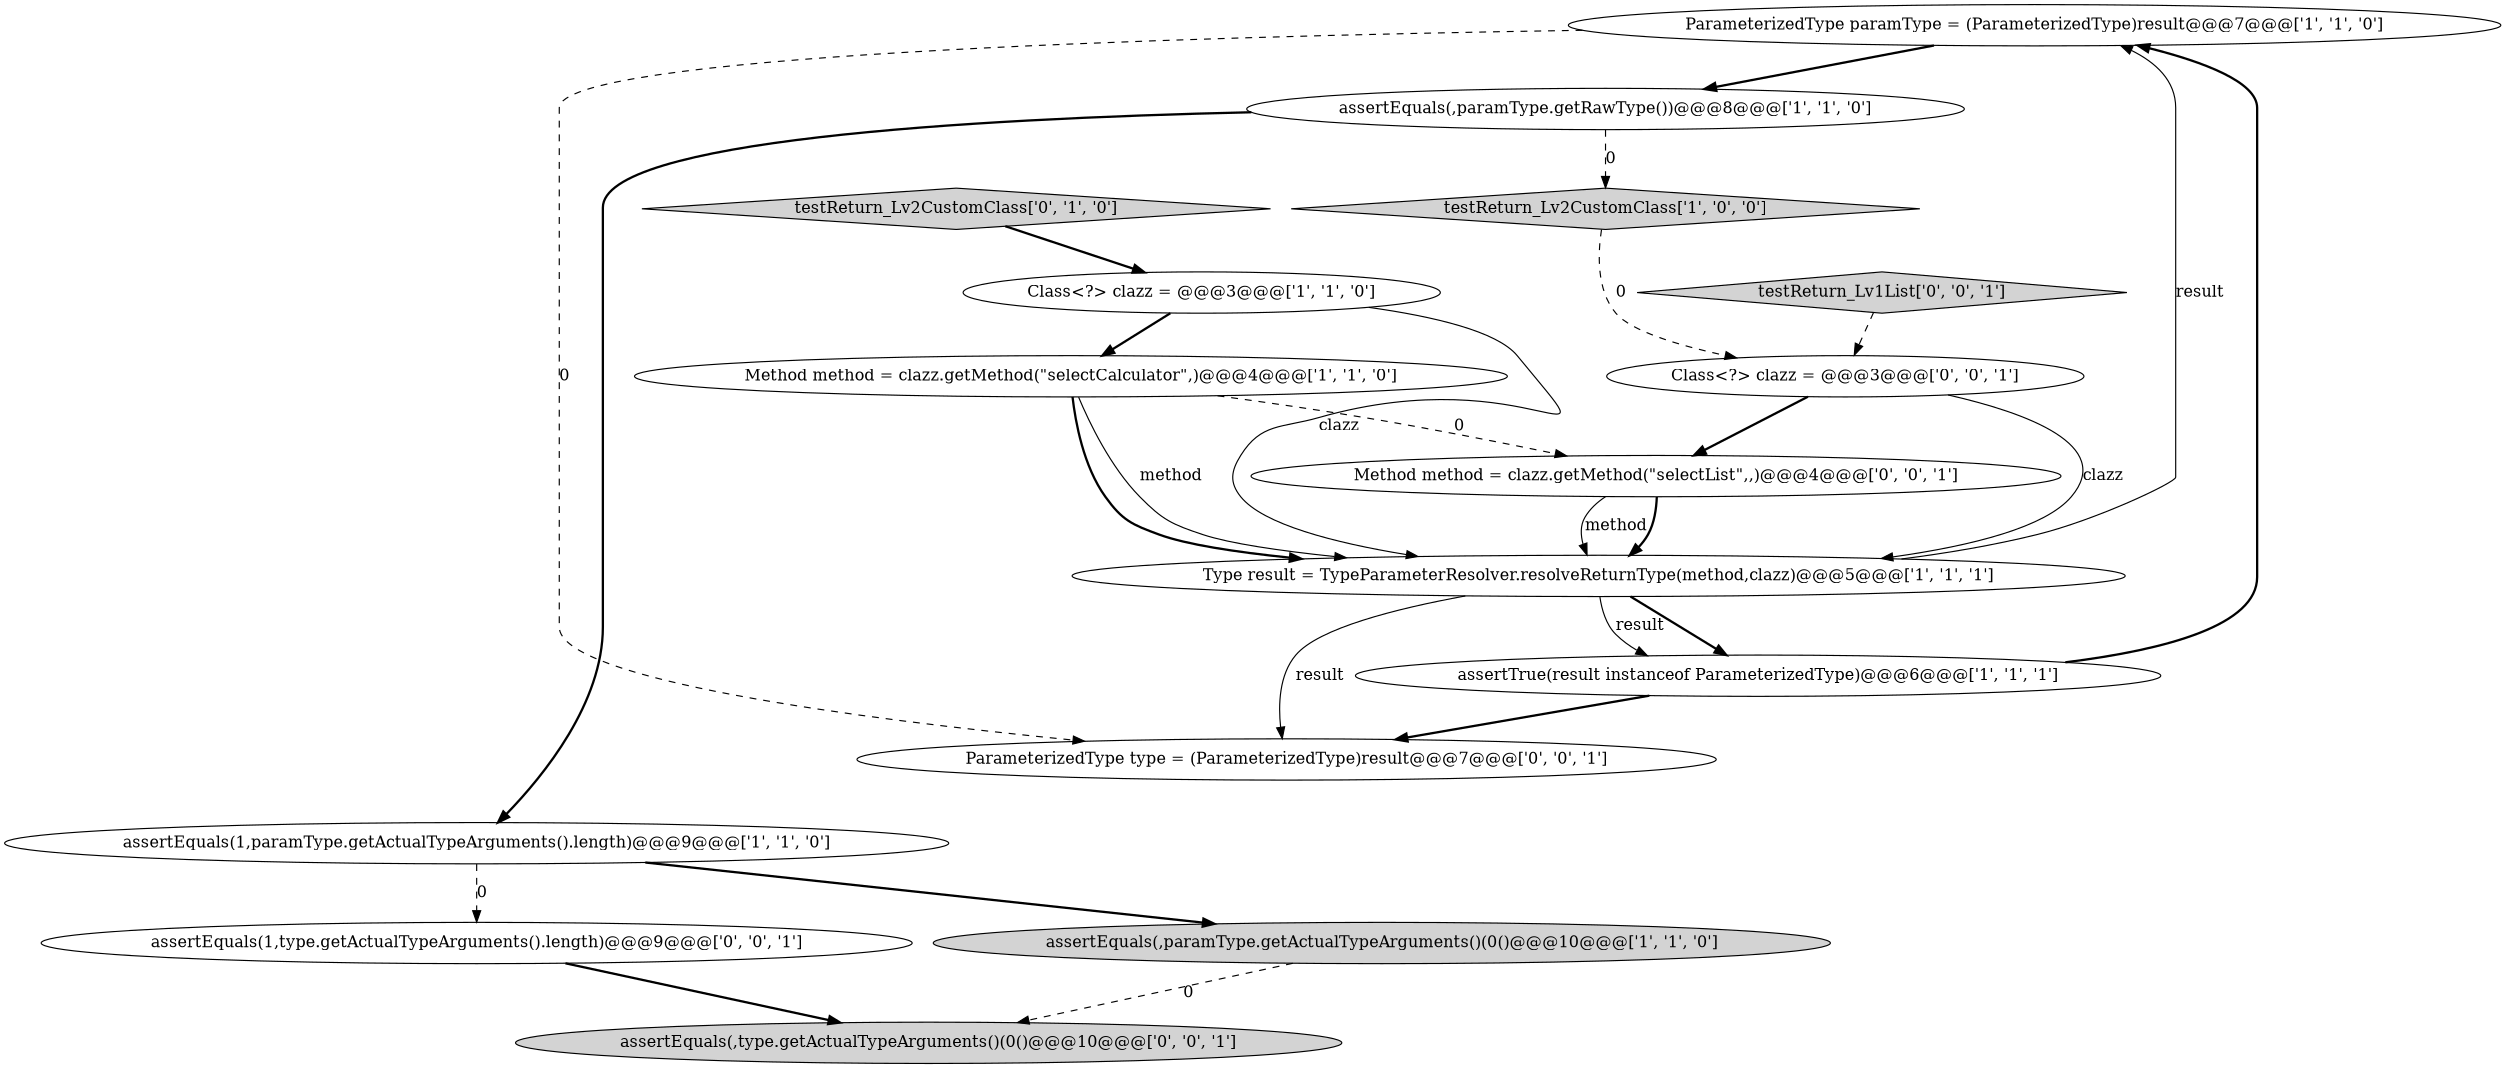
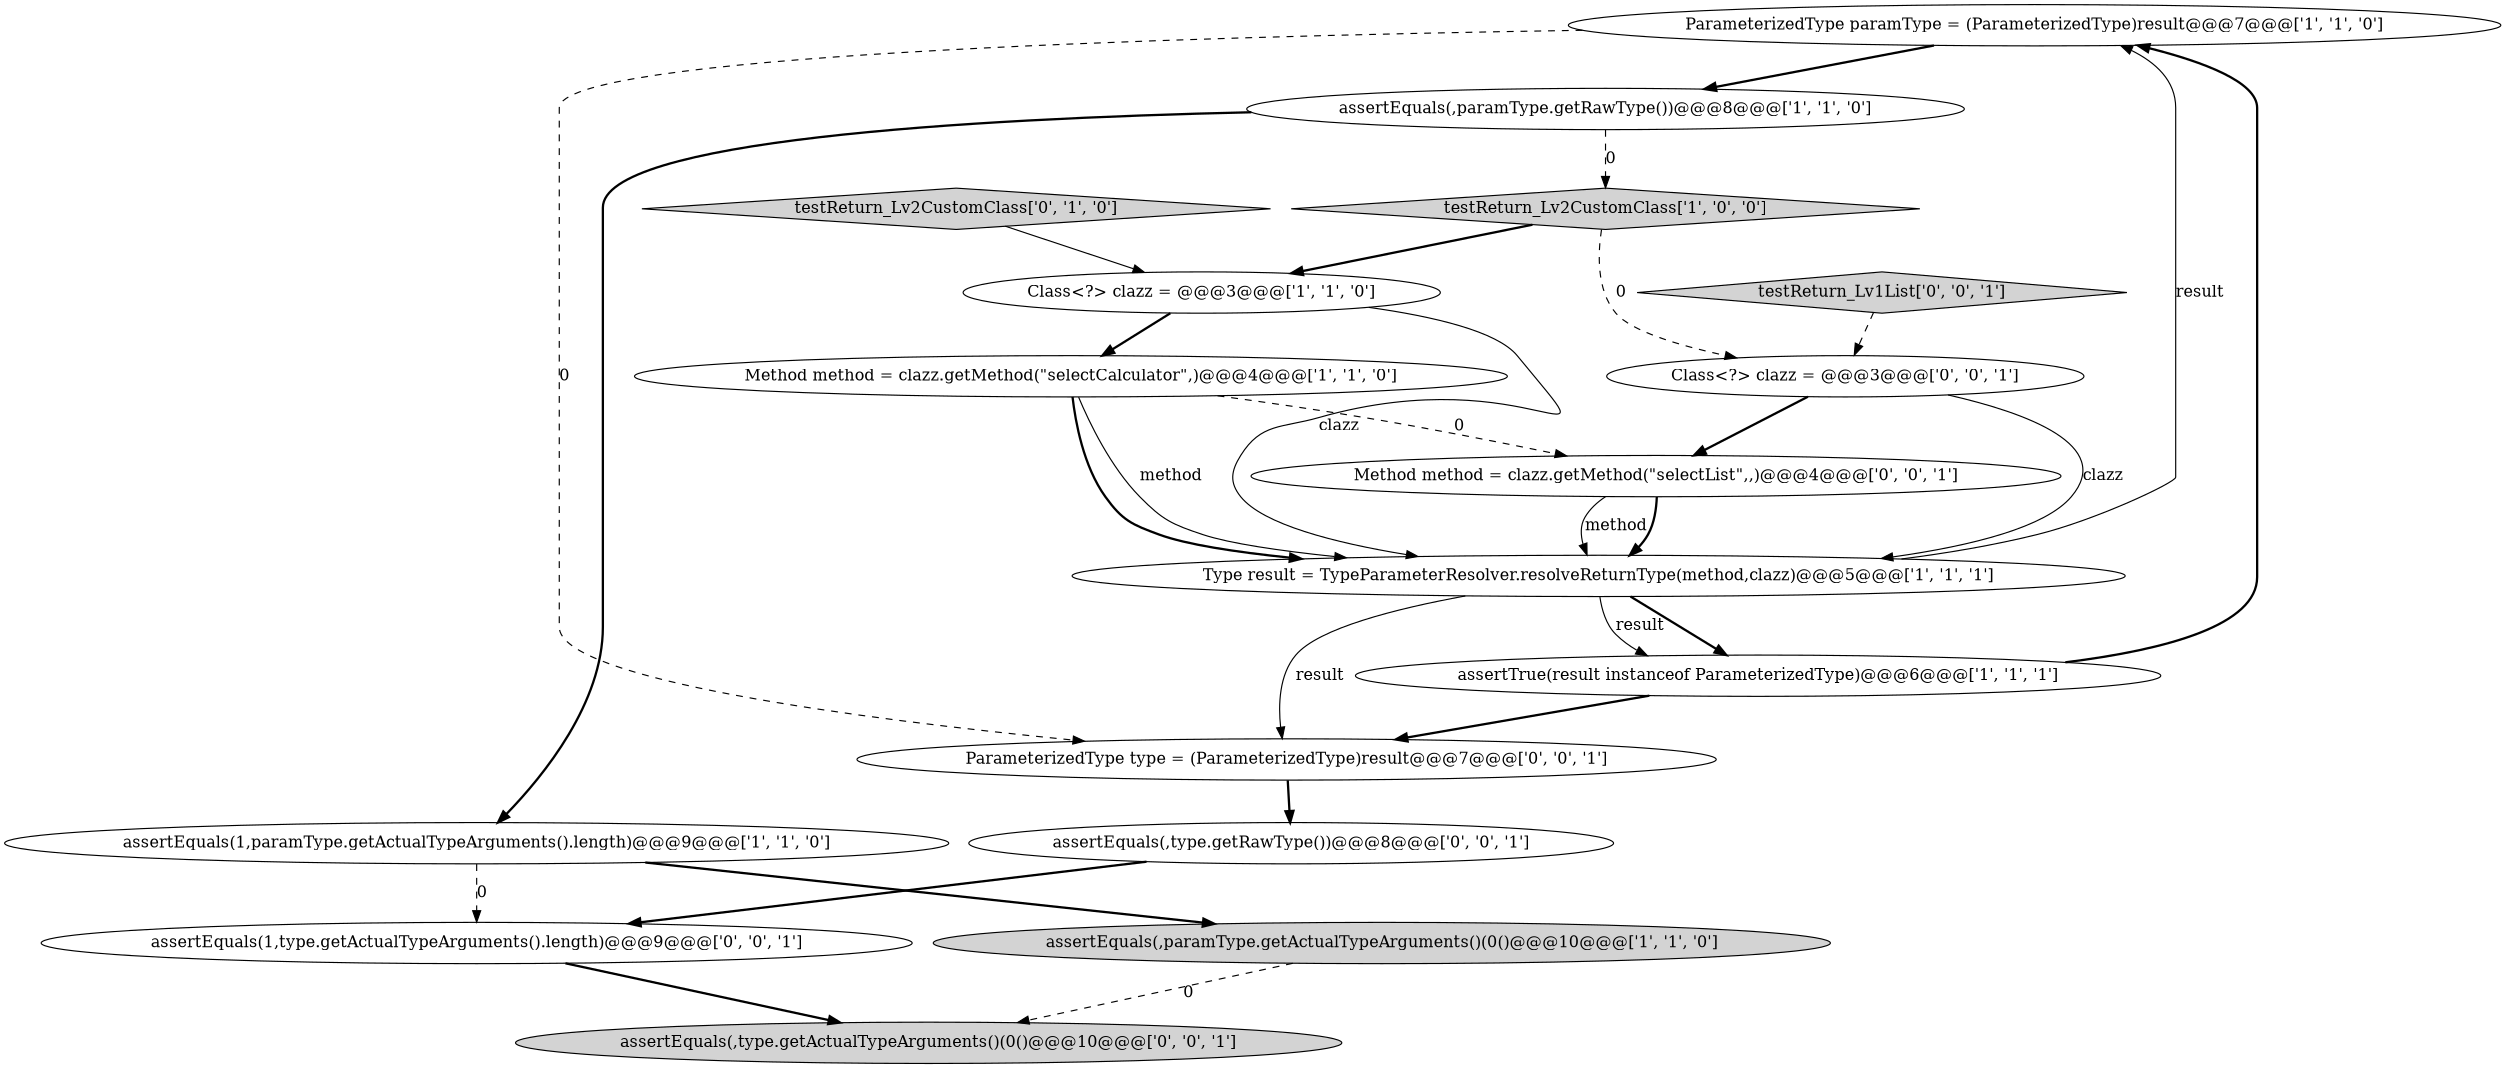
(1069, 247) -> (1069, 247)
none -> (1418, 248)
none -> (1291, 843)
